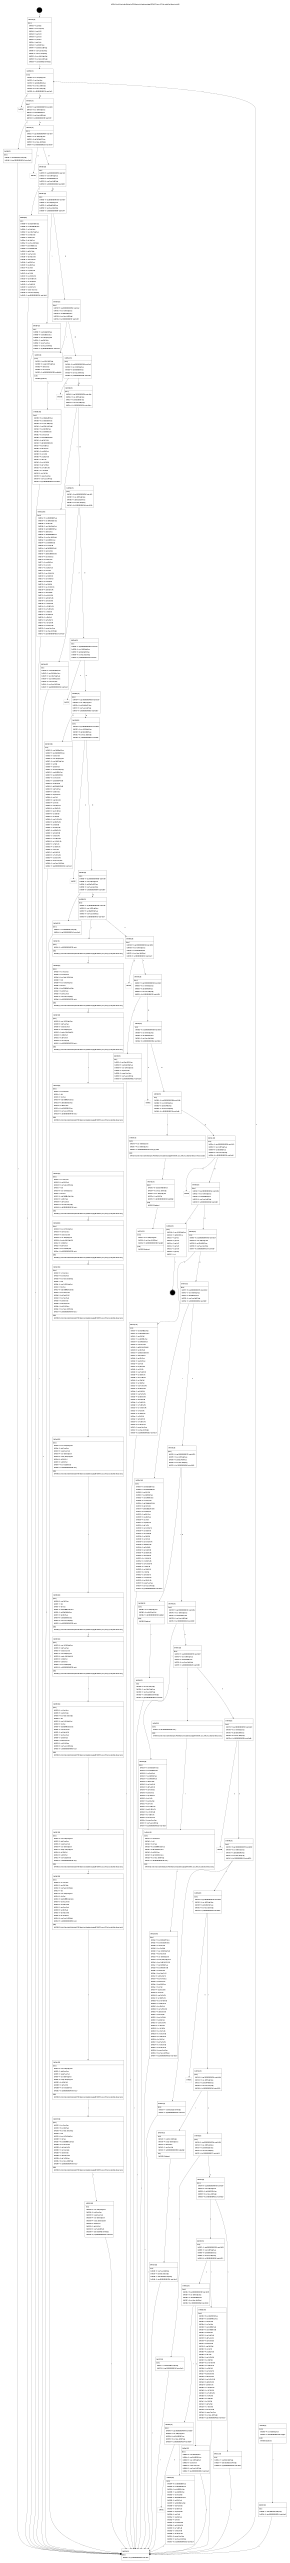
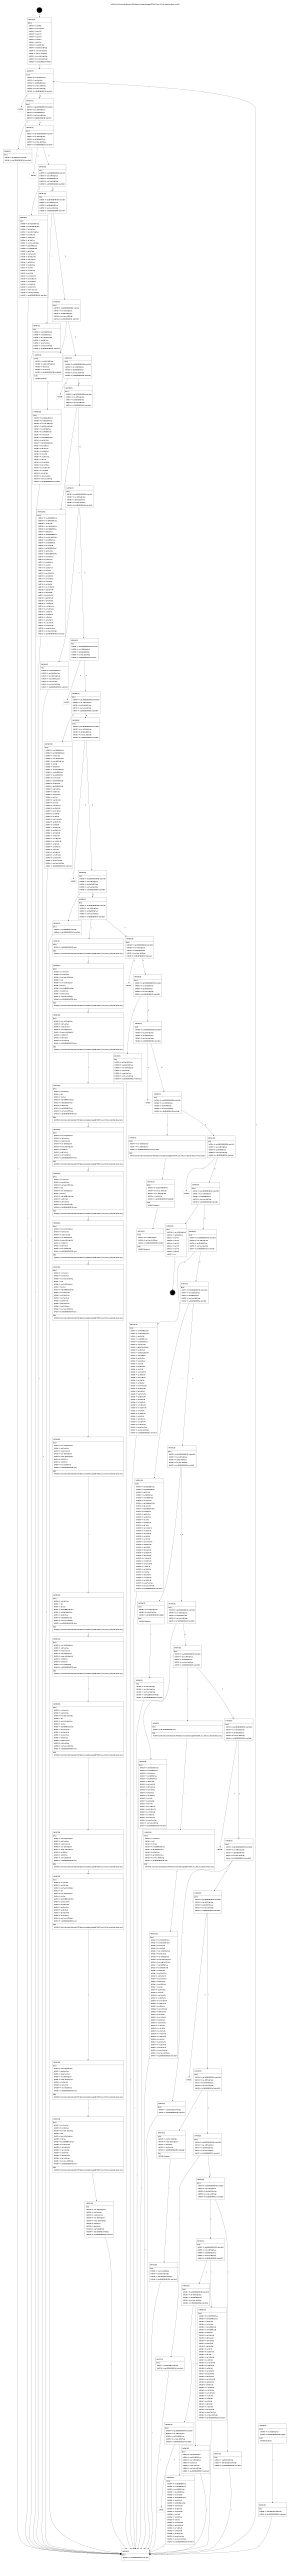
none -> (88, 1147)
